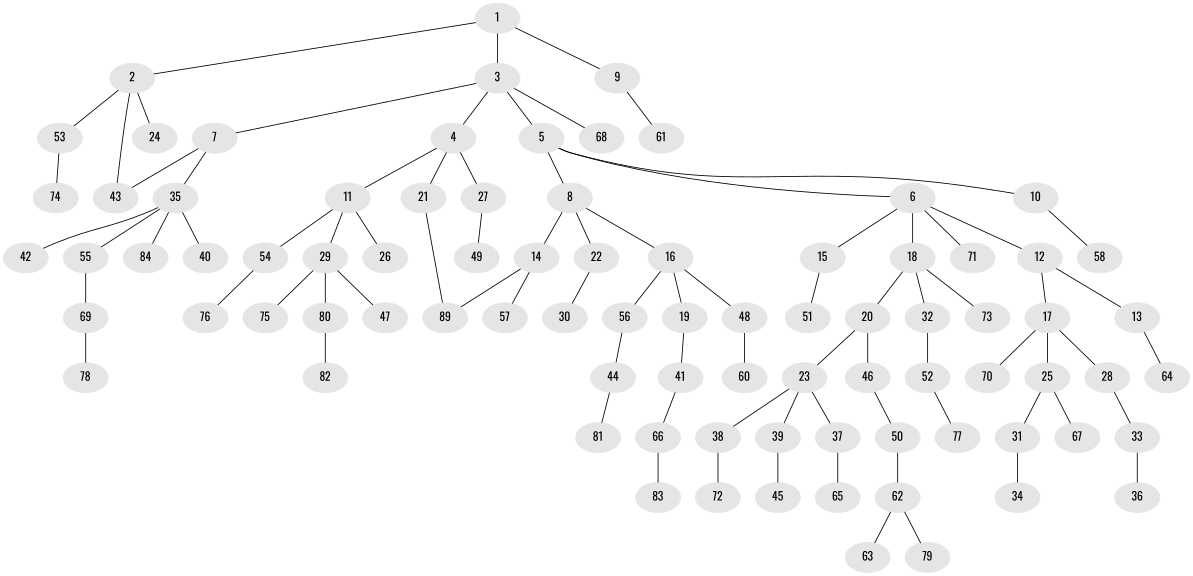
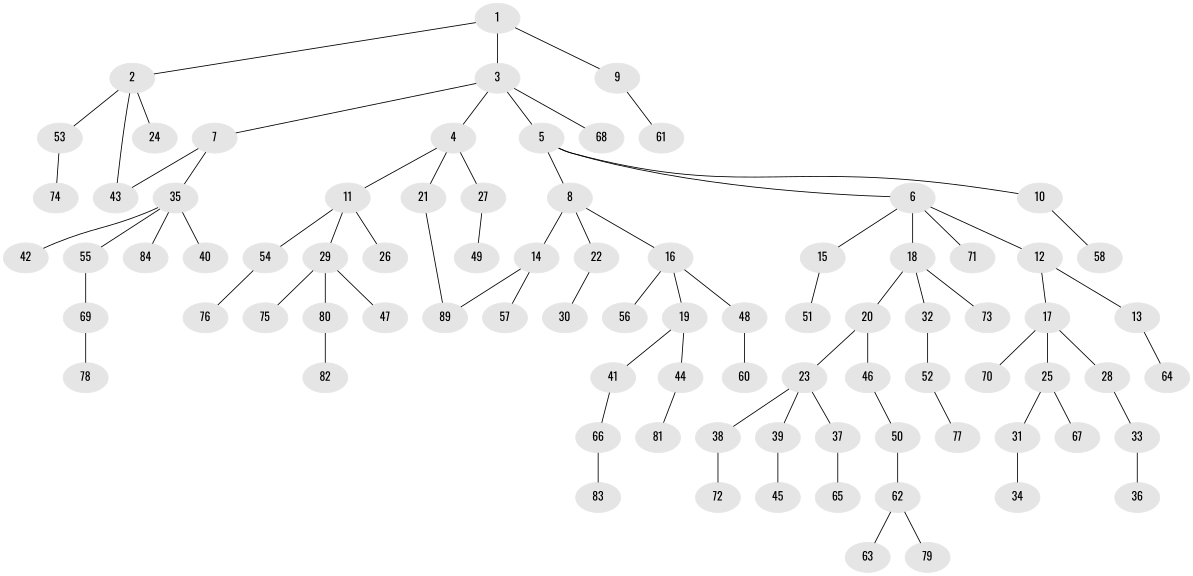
(619, 348) -> (683, 348)
